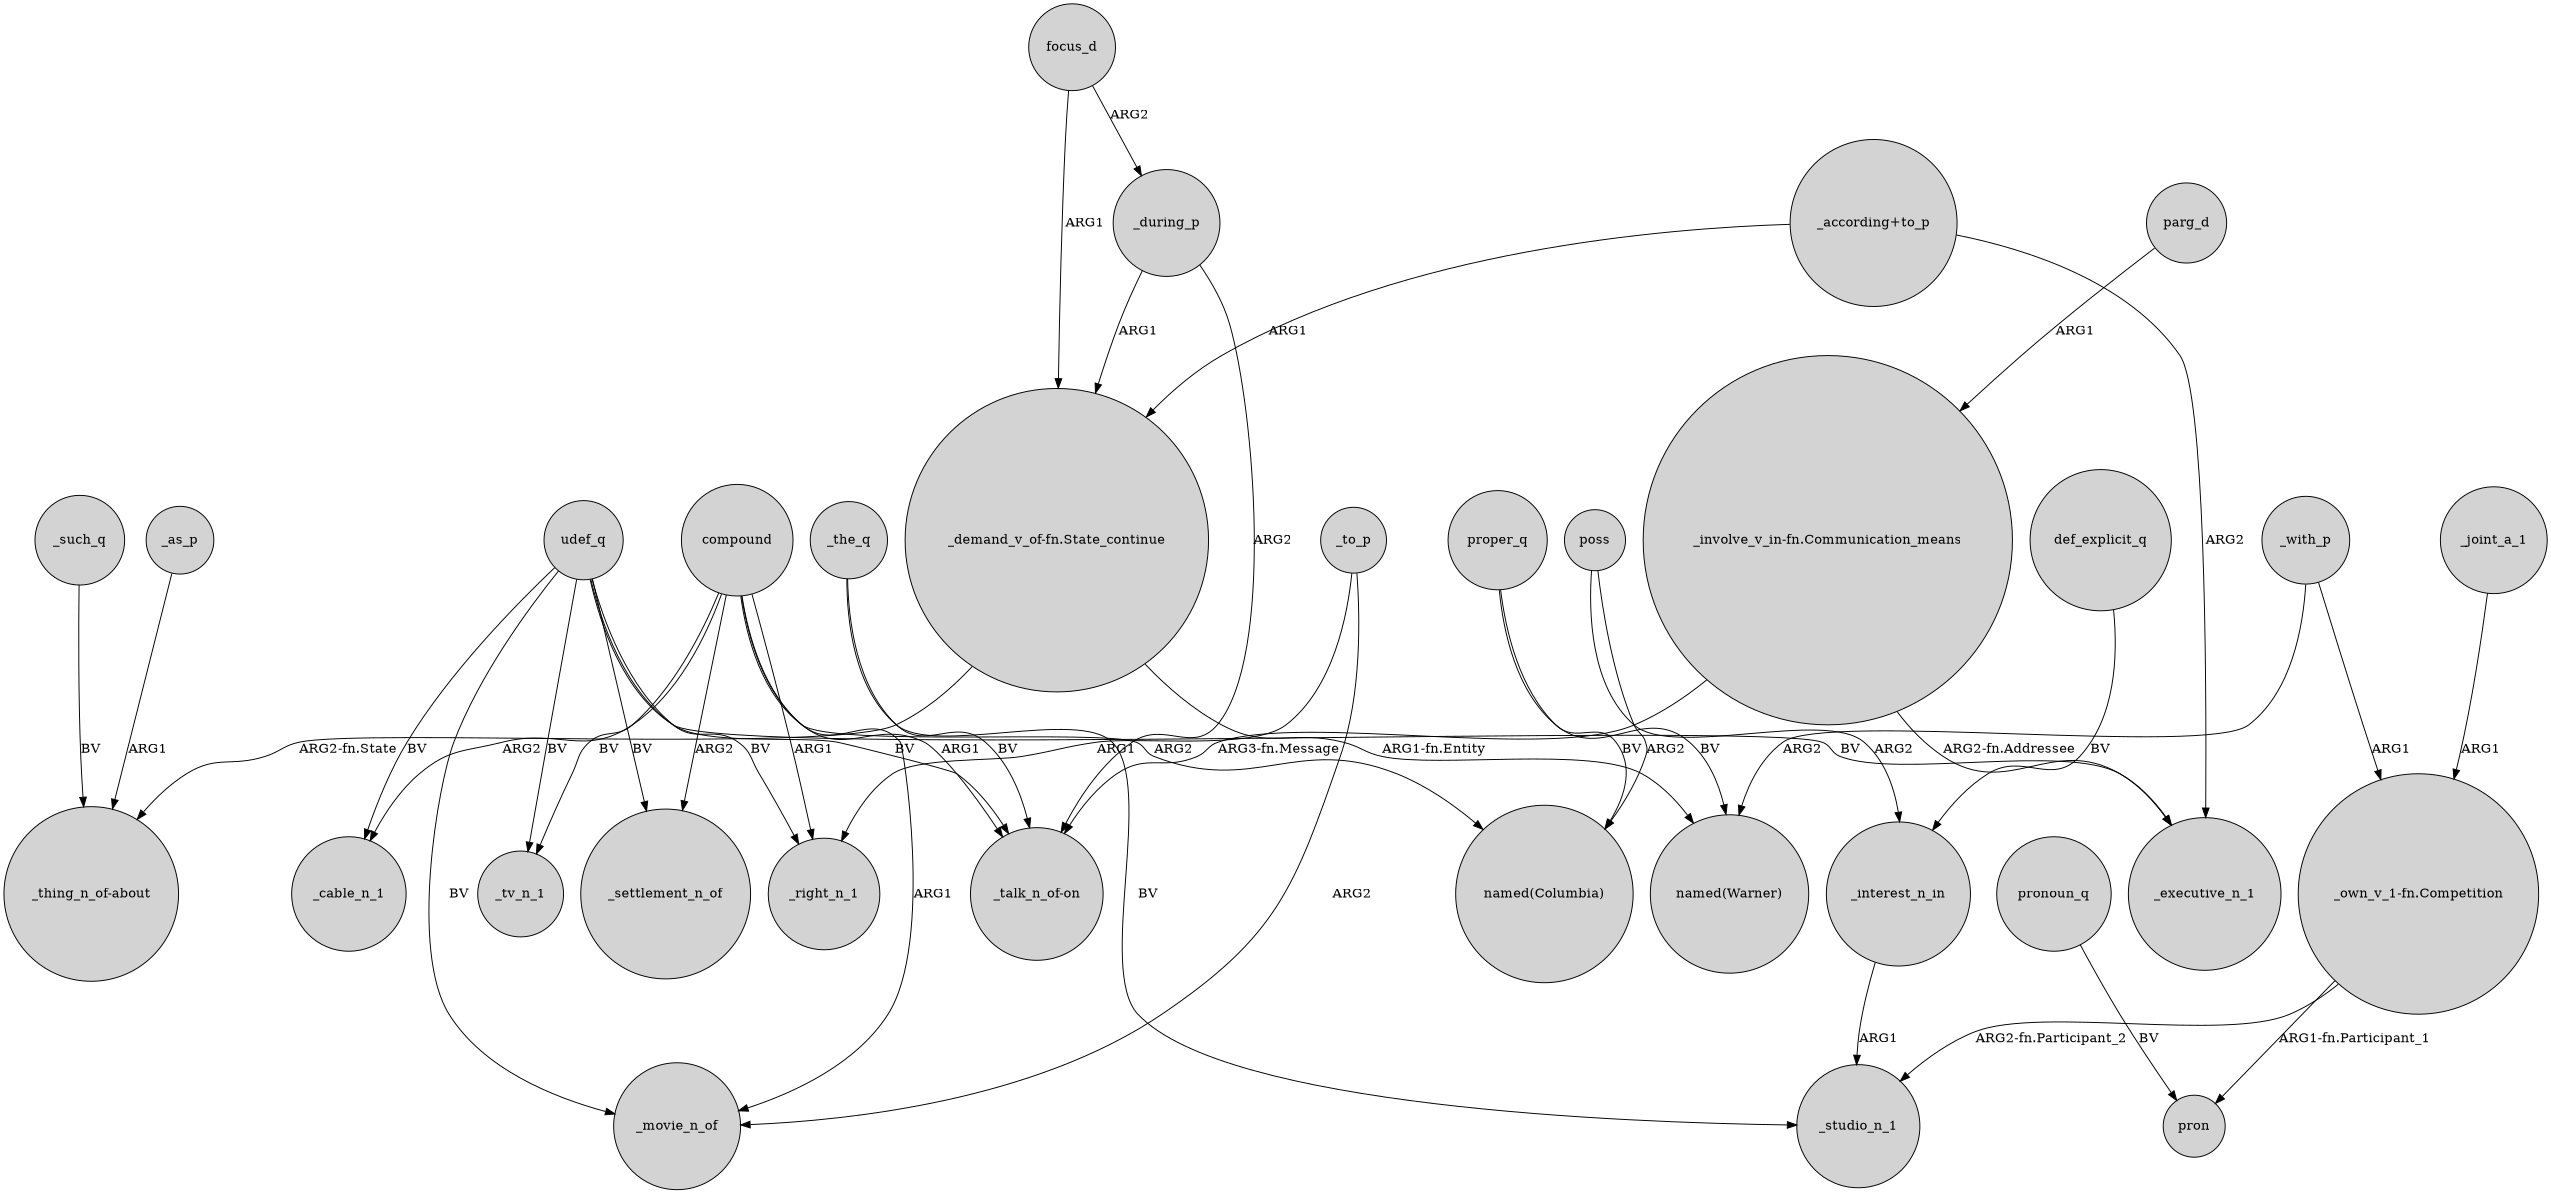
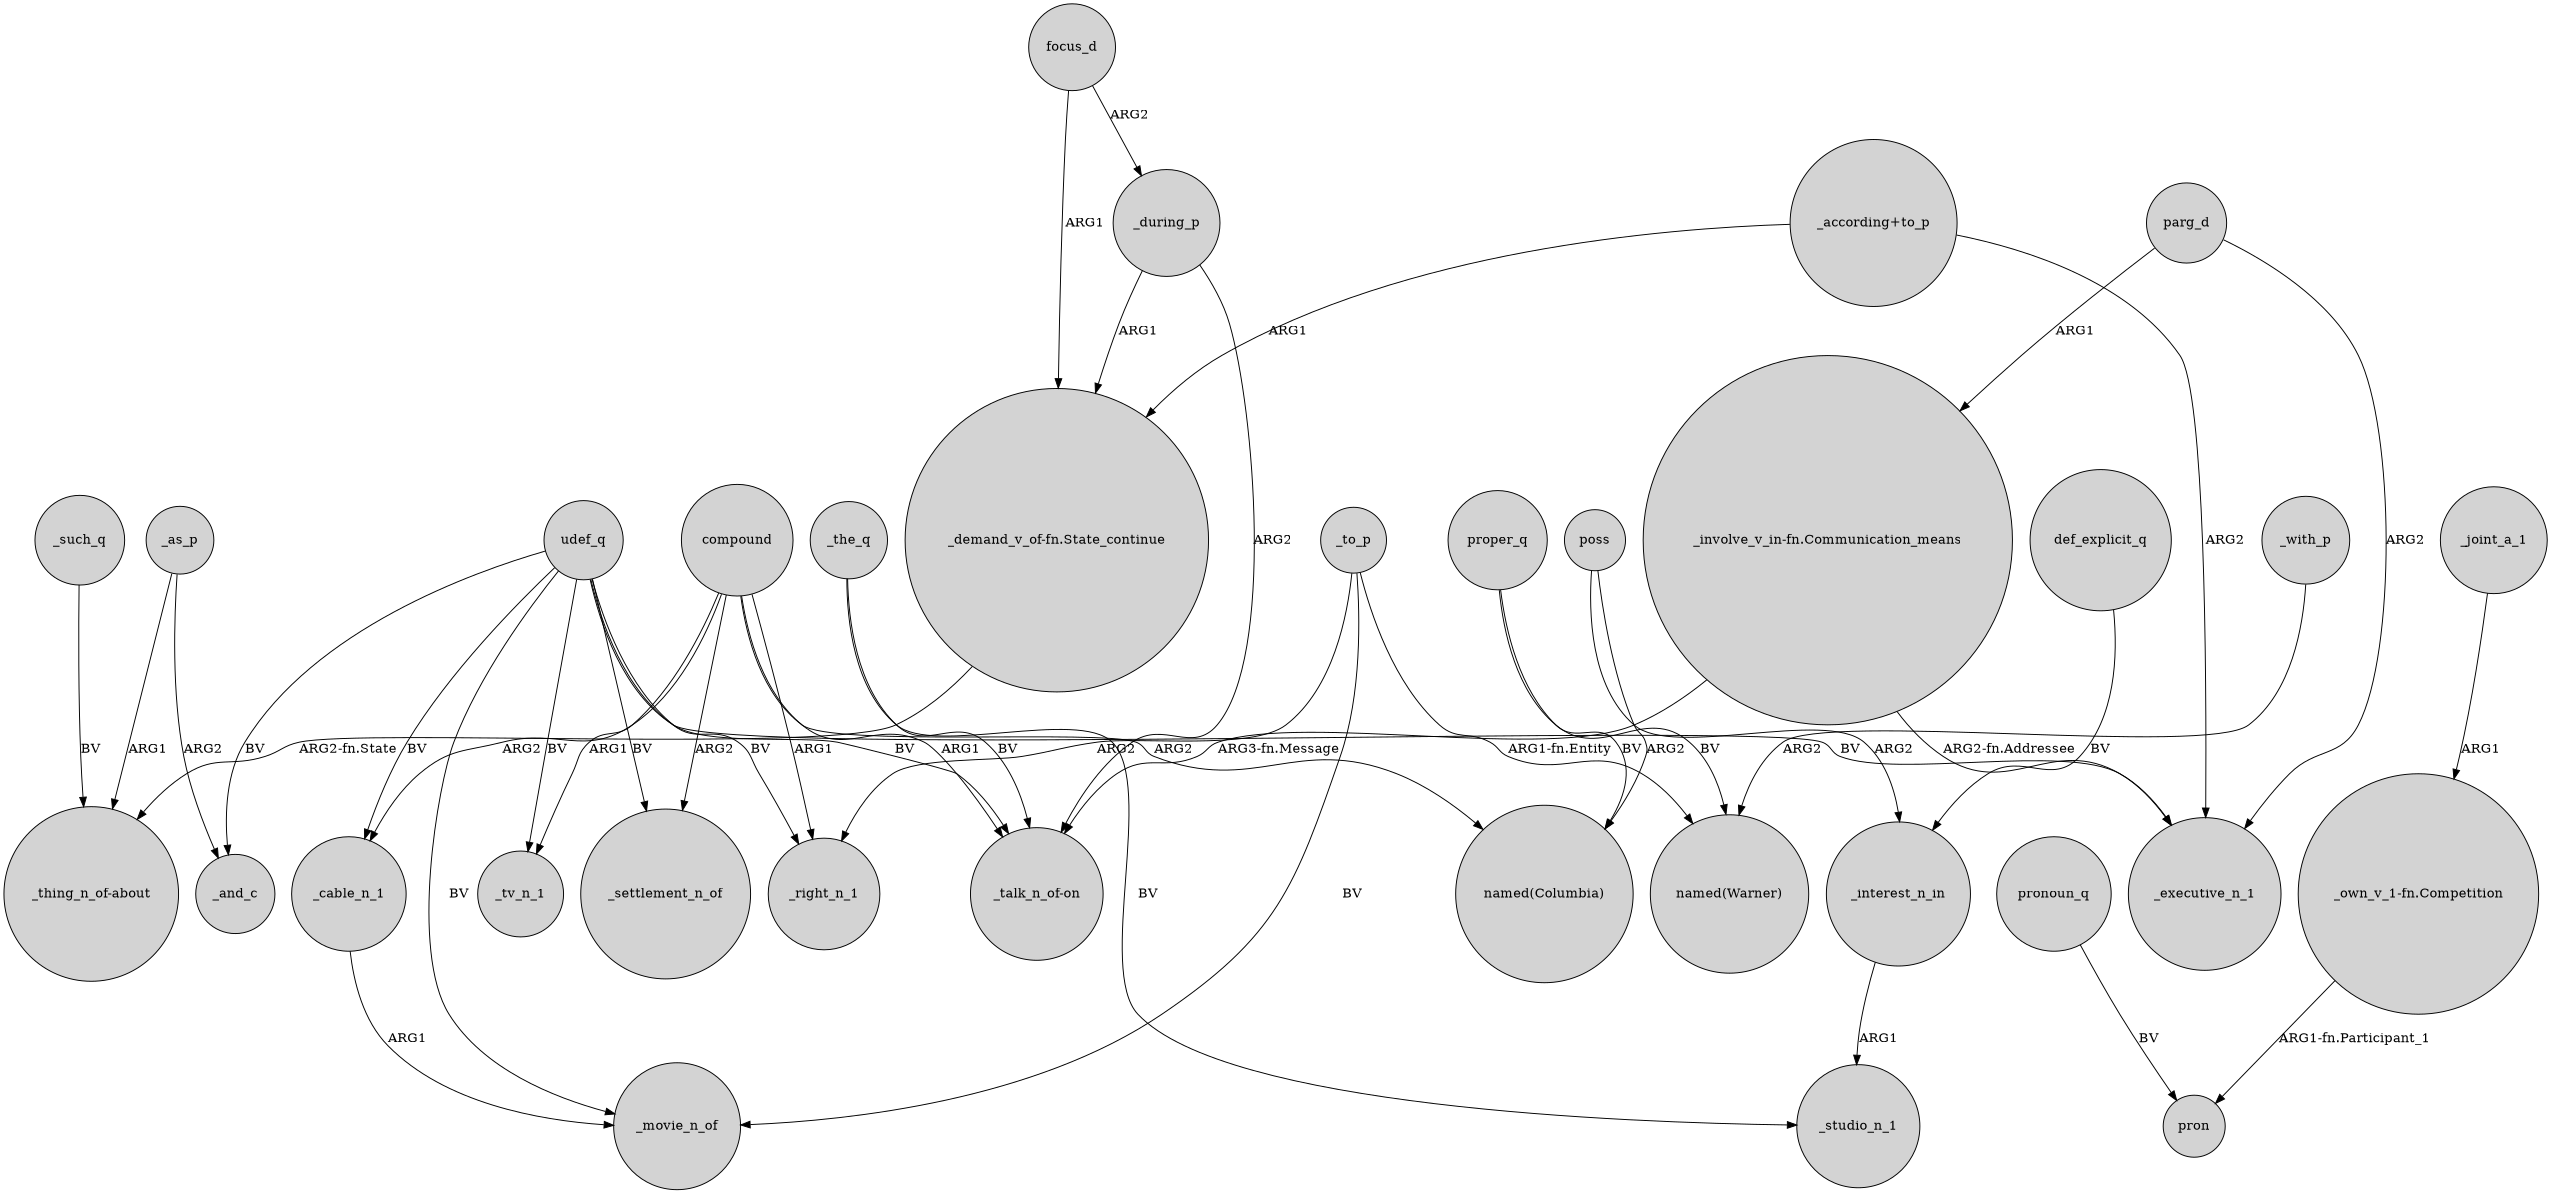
none -> (2386, 524)
(2348, 676) -> none
(609, 749) -> (609, 749)
(1116, 749) -> (1116, 749)
(1412, 760) -> (1497, 747)
(912, 841) -> (441, 1084)
none -> (235, 894)
(1352, 894) -> (1352, 894)
(2110, 1023) -> none
